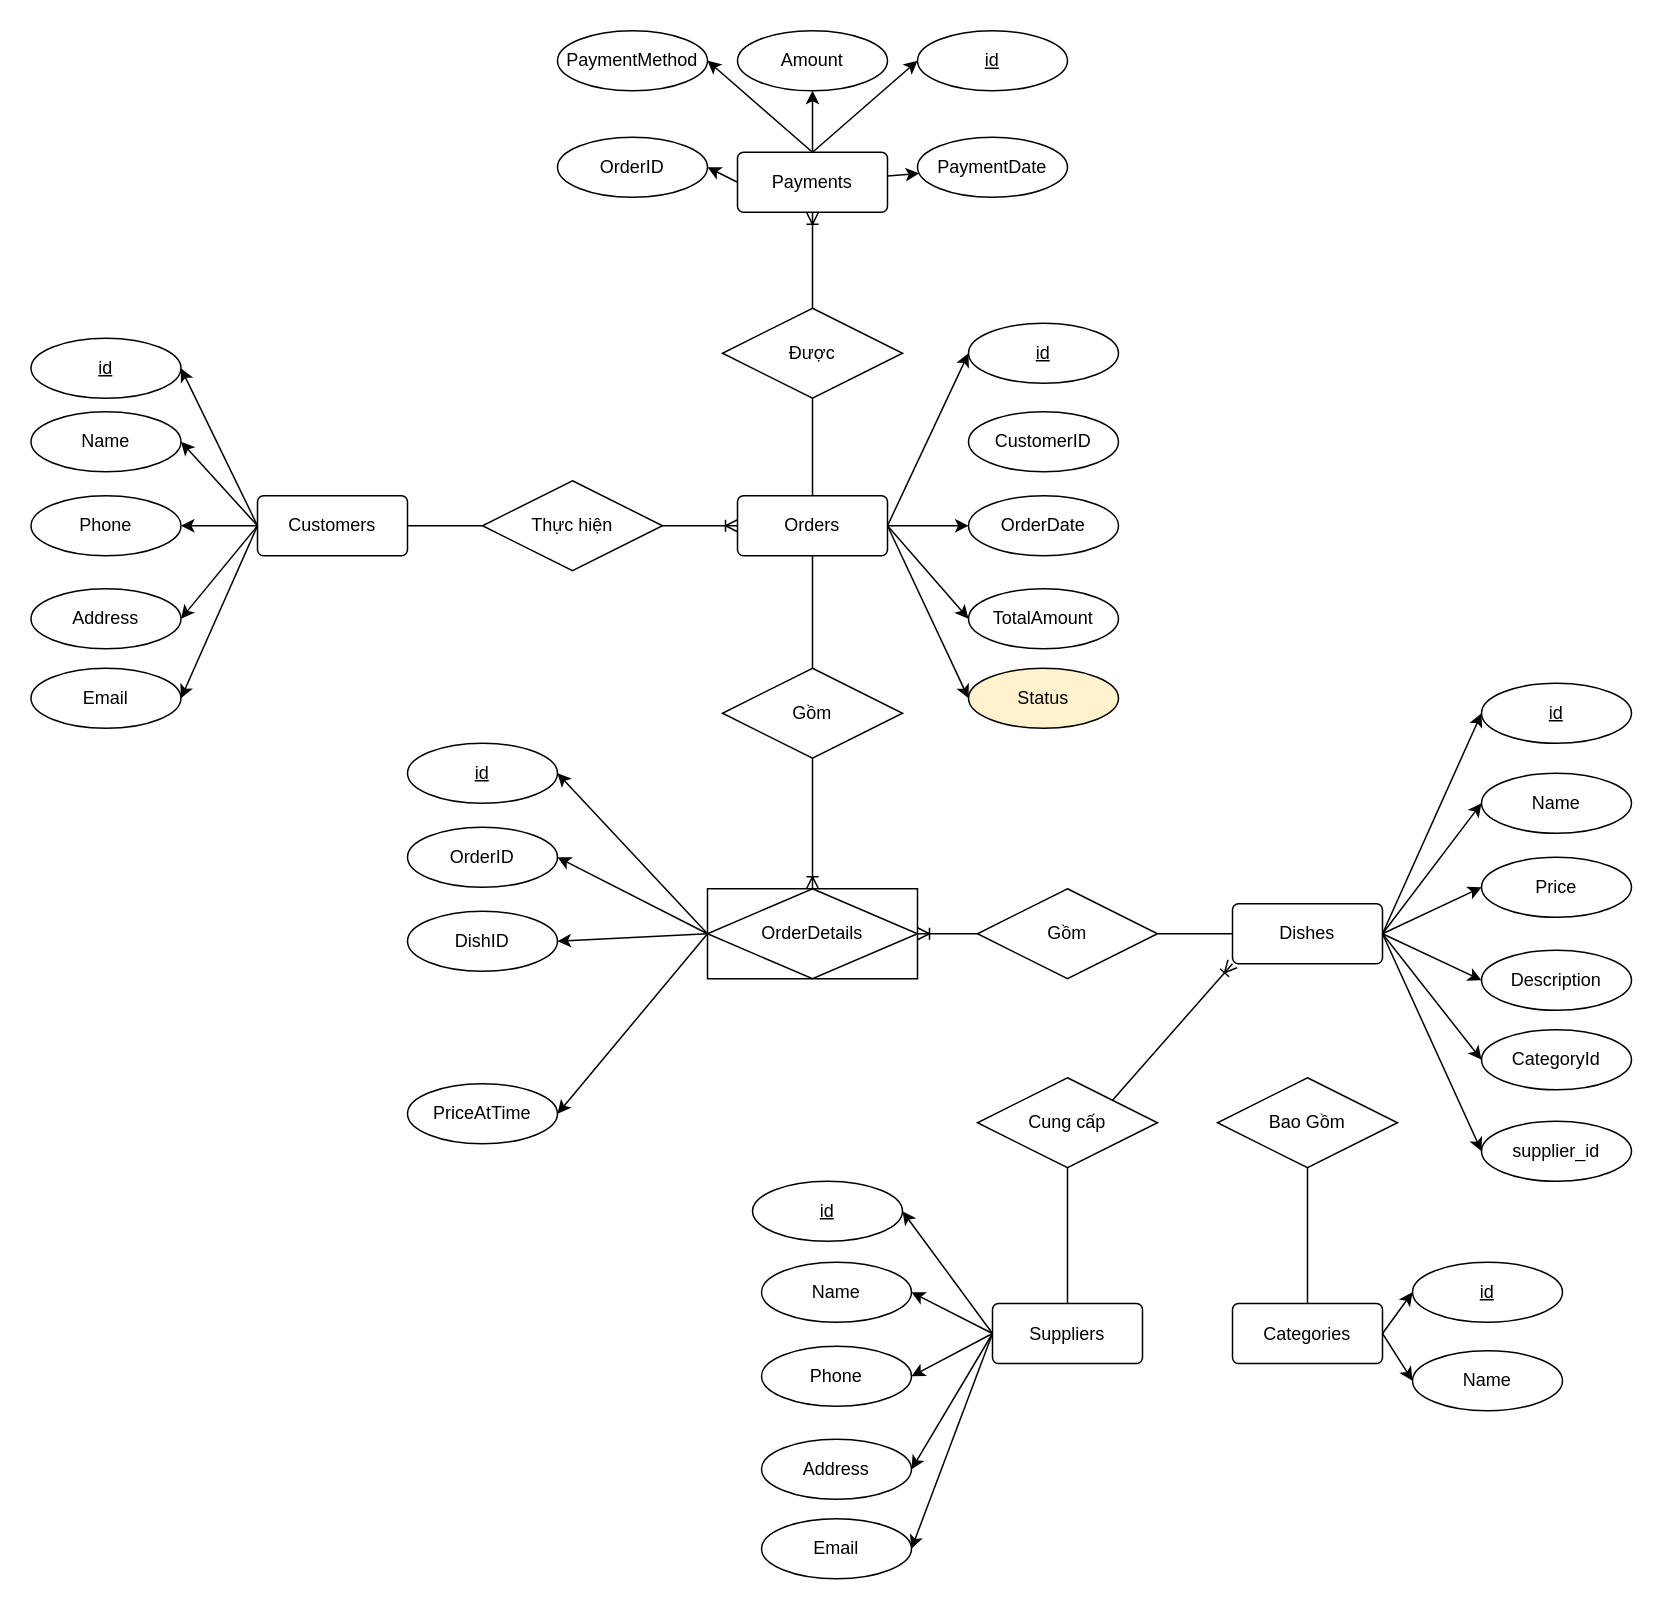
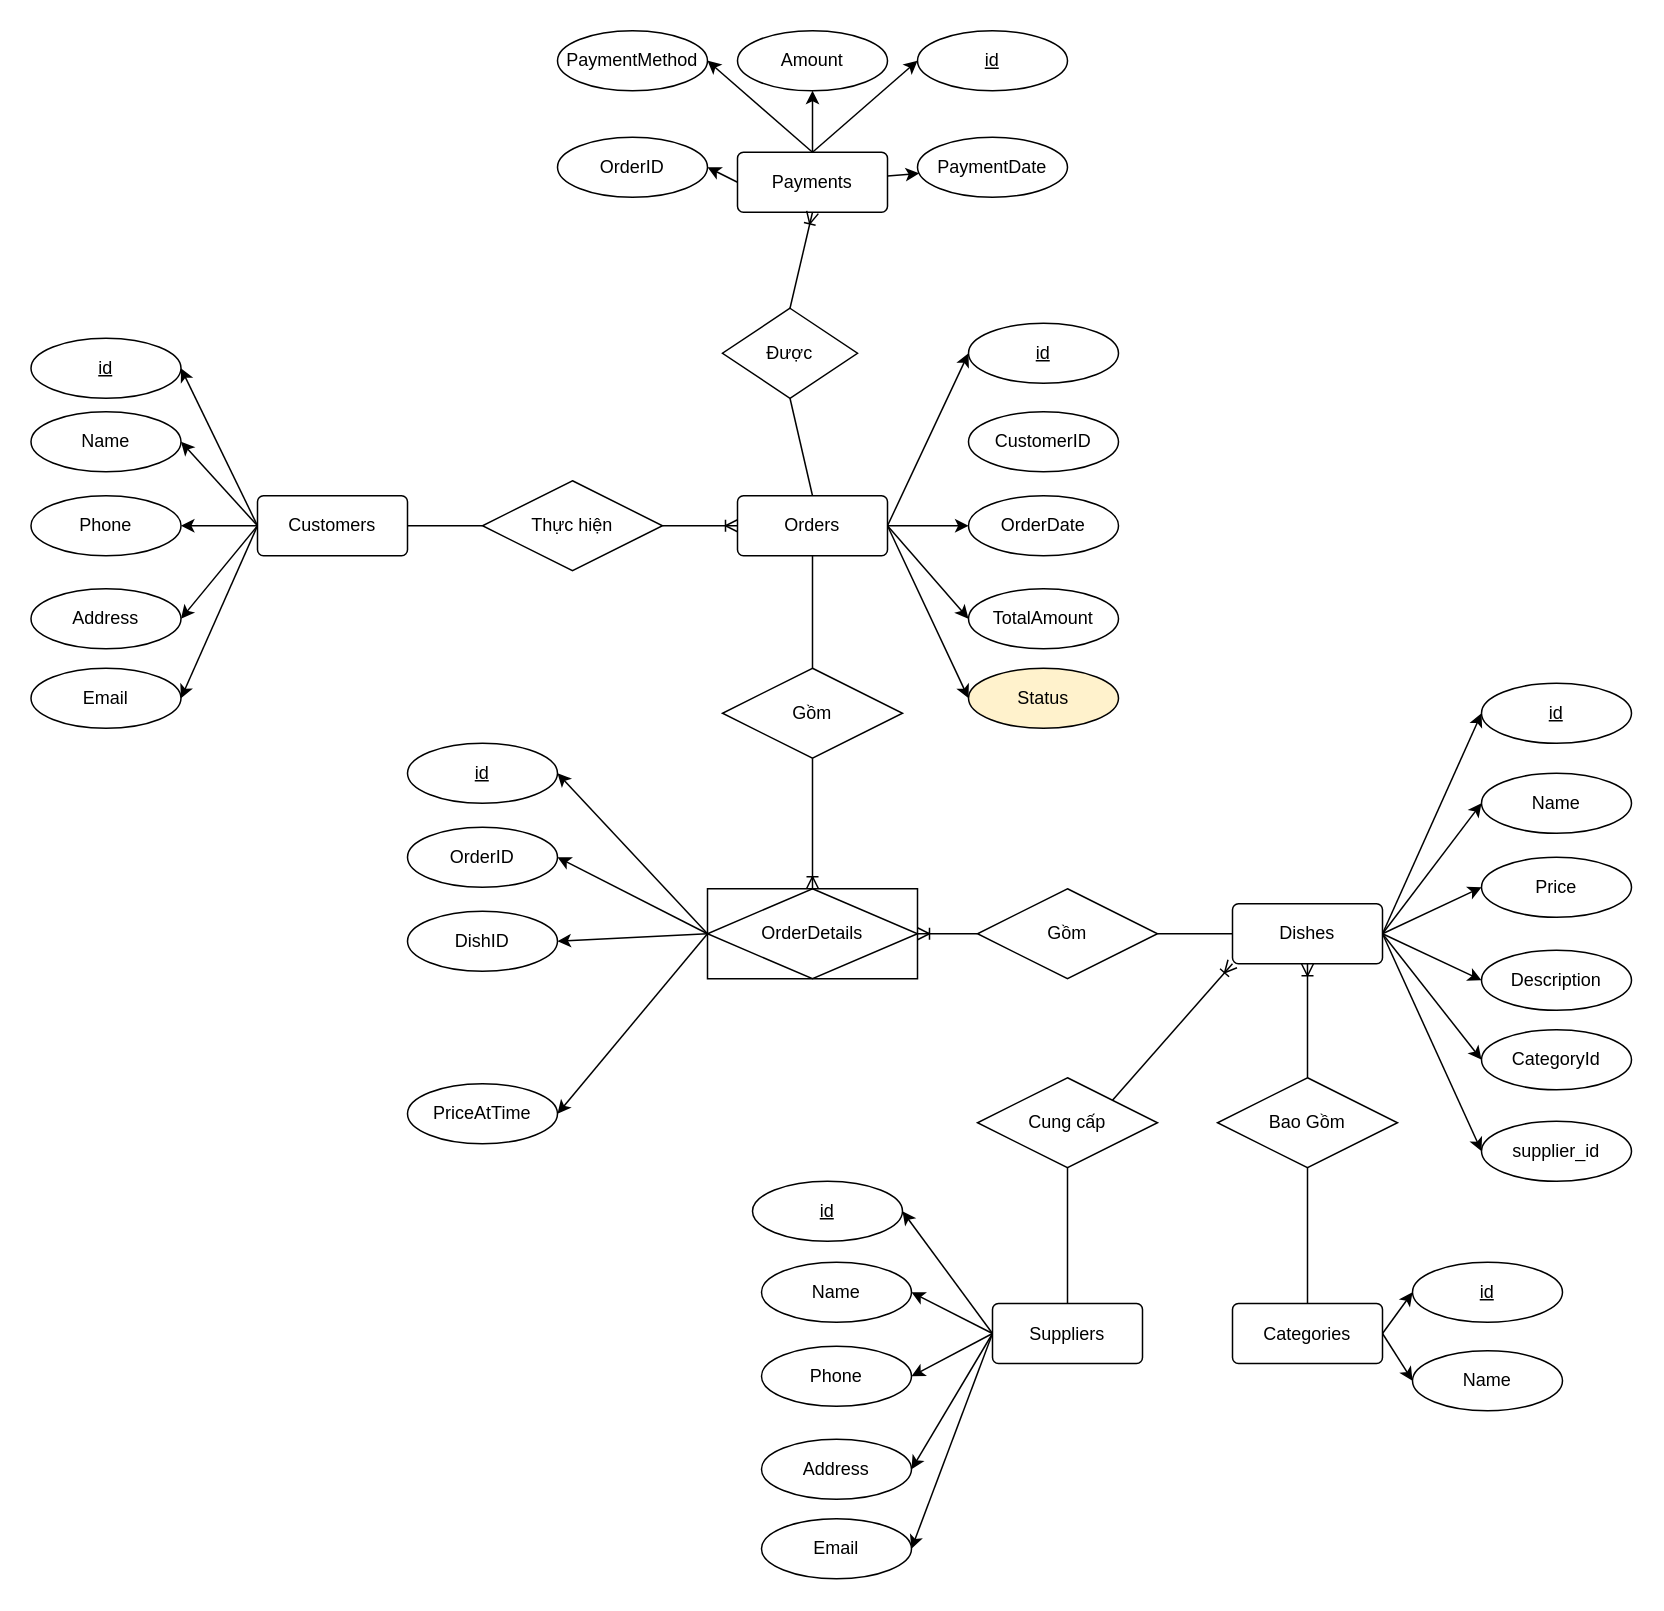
(812, 353) -> (790, 353)
none -> (1307, 1021)
